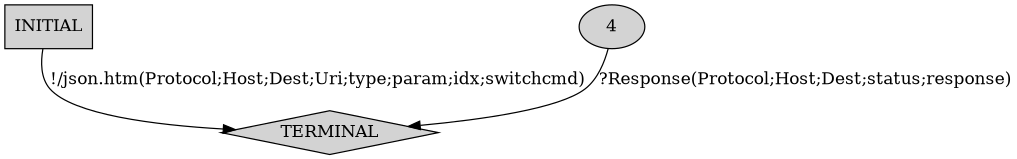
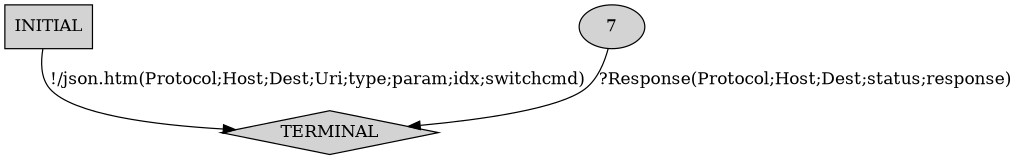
(612, 27) -> (612, 27)
